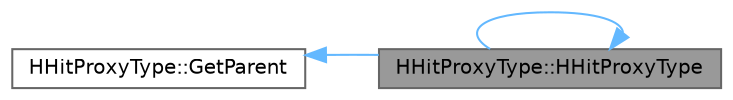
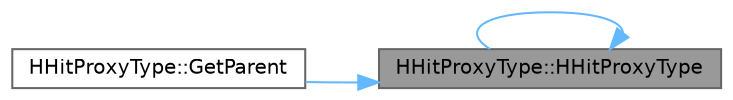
(353, 55) -> (332, 82)
